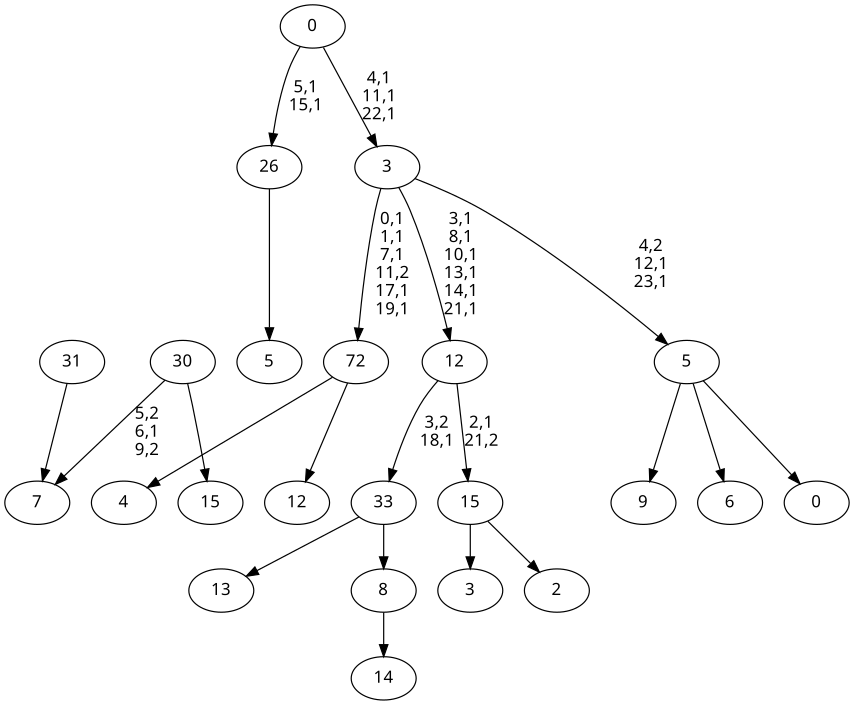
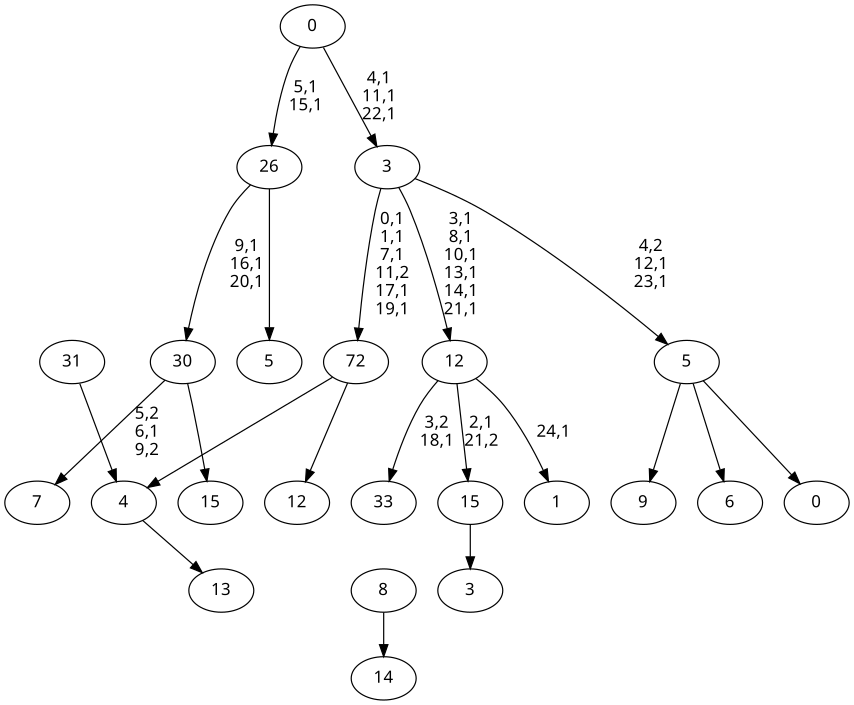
none -> (210, 252)
(56, 427) -> (96, 427)
none -> (557, 503)
(384, 541) -> none
(308, 544) -> (168, 543)
(557, 591) -> none
